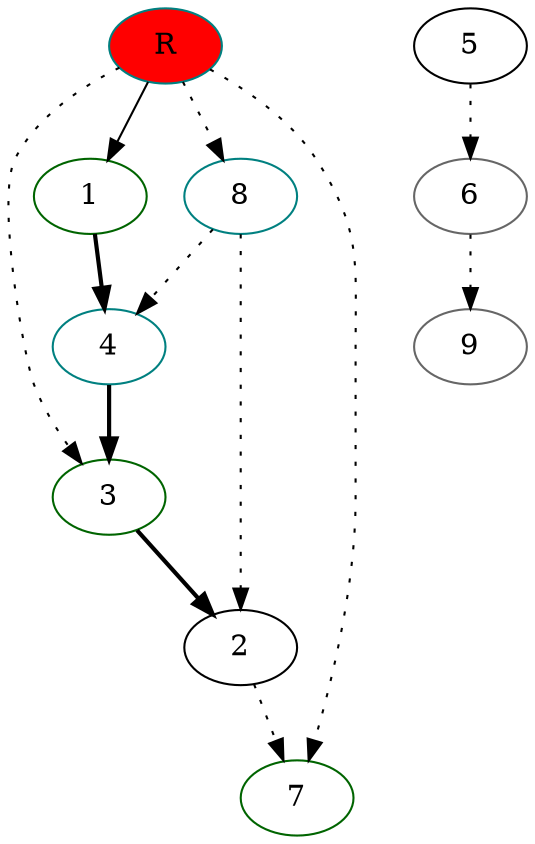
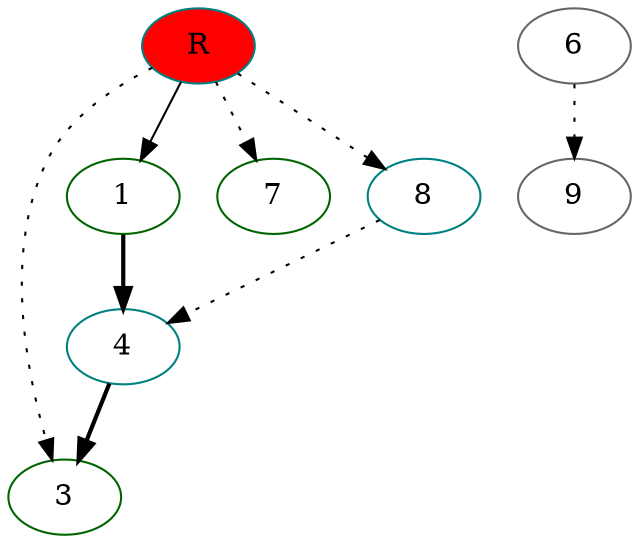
(470, 46) -> none
(241, 648) -> none
